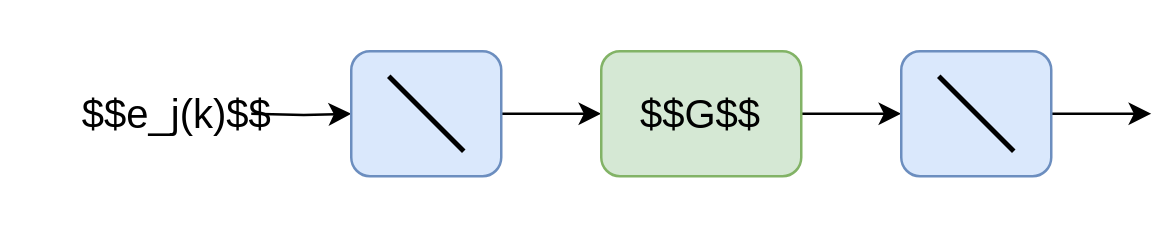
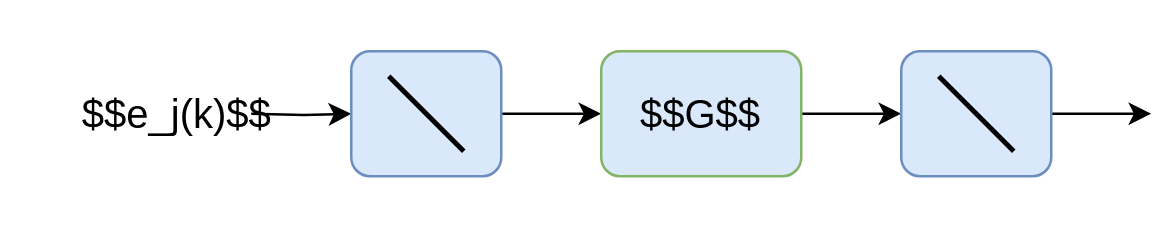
(701, 114) -> (701, 114)
